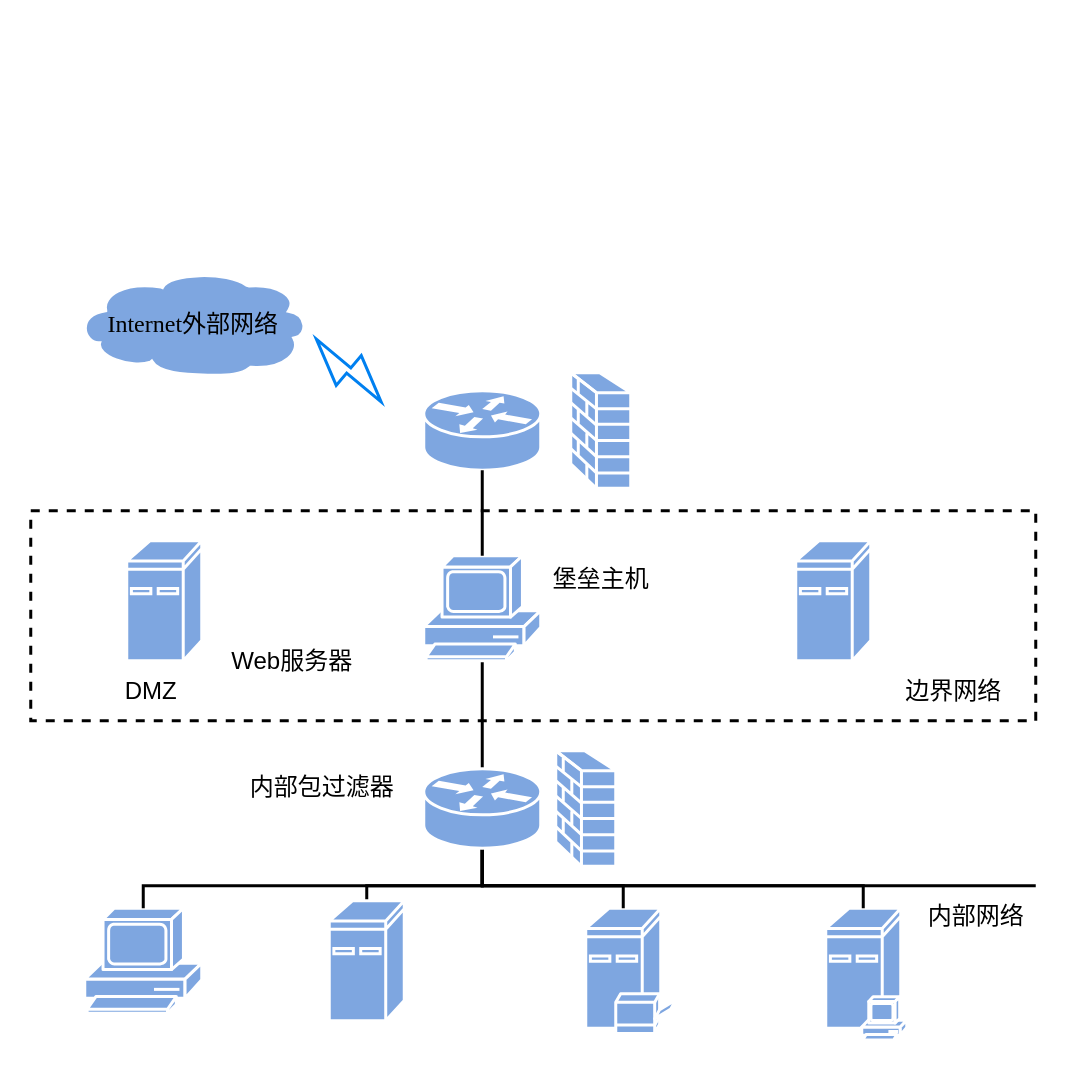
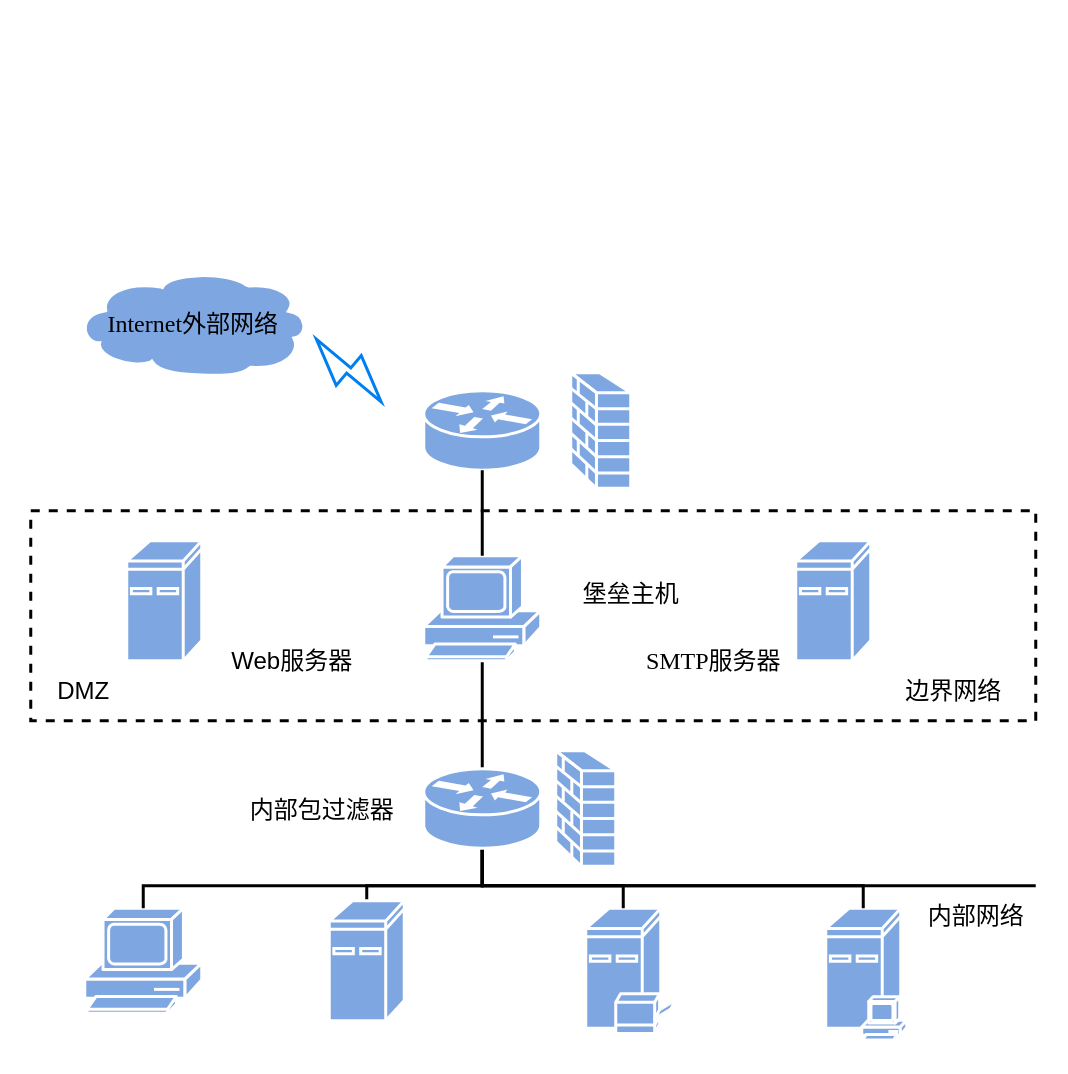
(601, 578) -> (631, 593)
none -> (713, 661)
(151, 691) -> (83, 691)
(322, 786) -> (322, 809)
